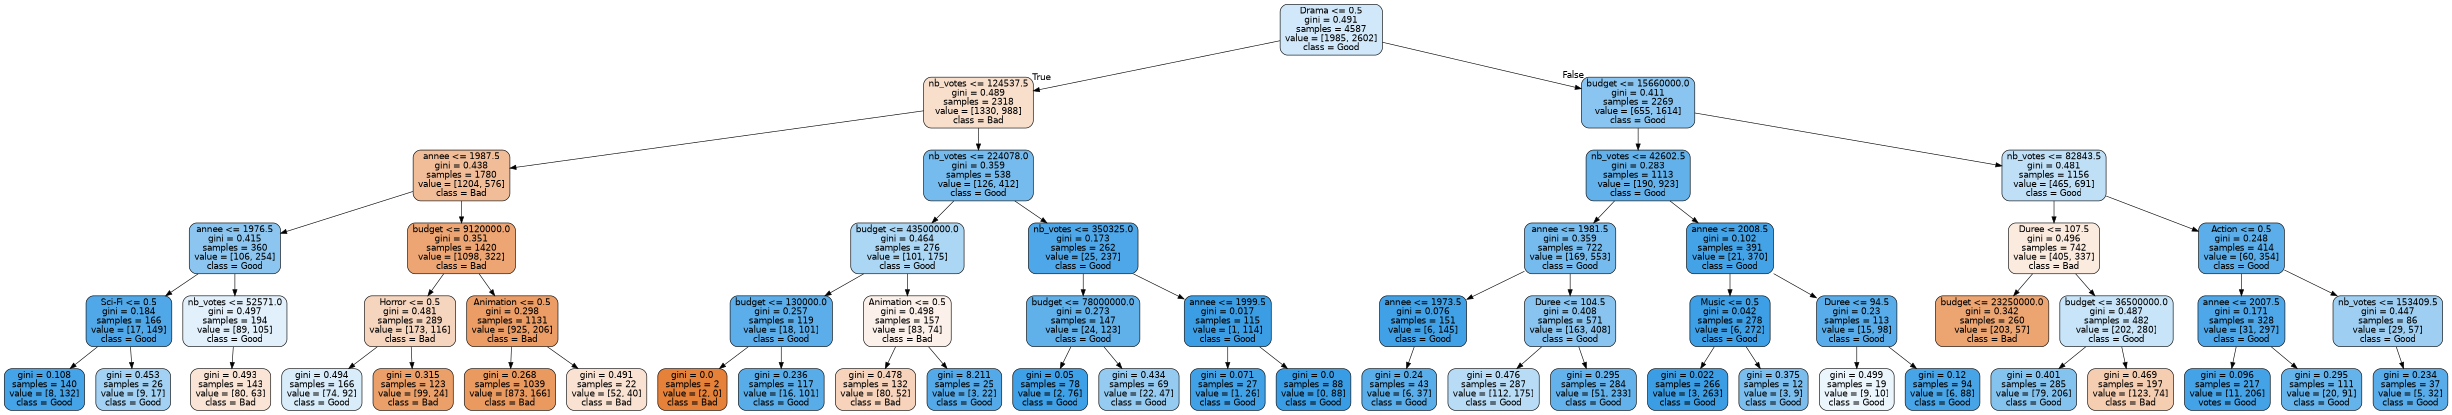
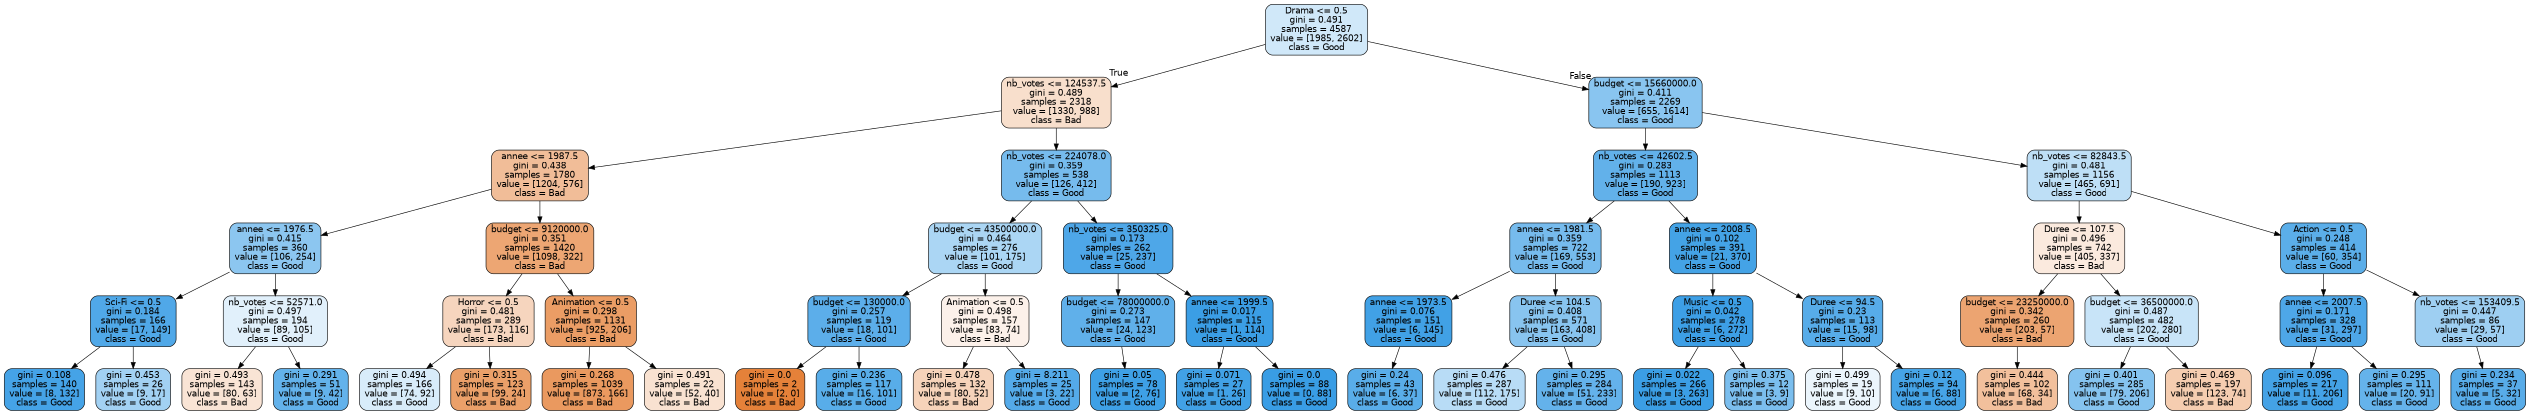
none -> (311, 390)
(1139, 390) -> none
none -> (2017, 390)
(2227, 390) -> (2305, 390)
